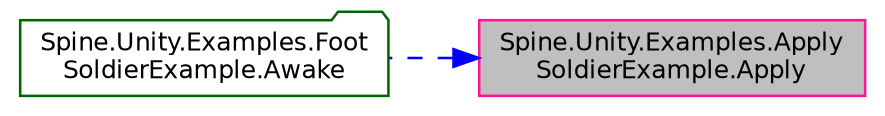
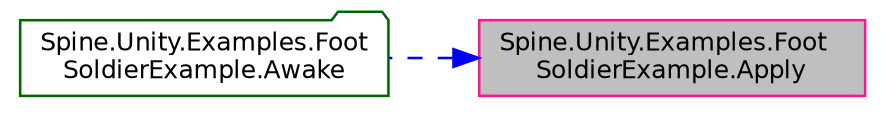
(672, 58) -> (672, 58)
